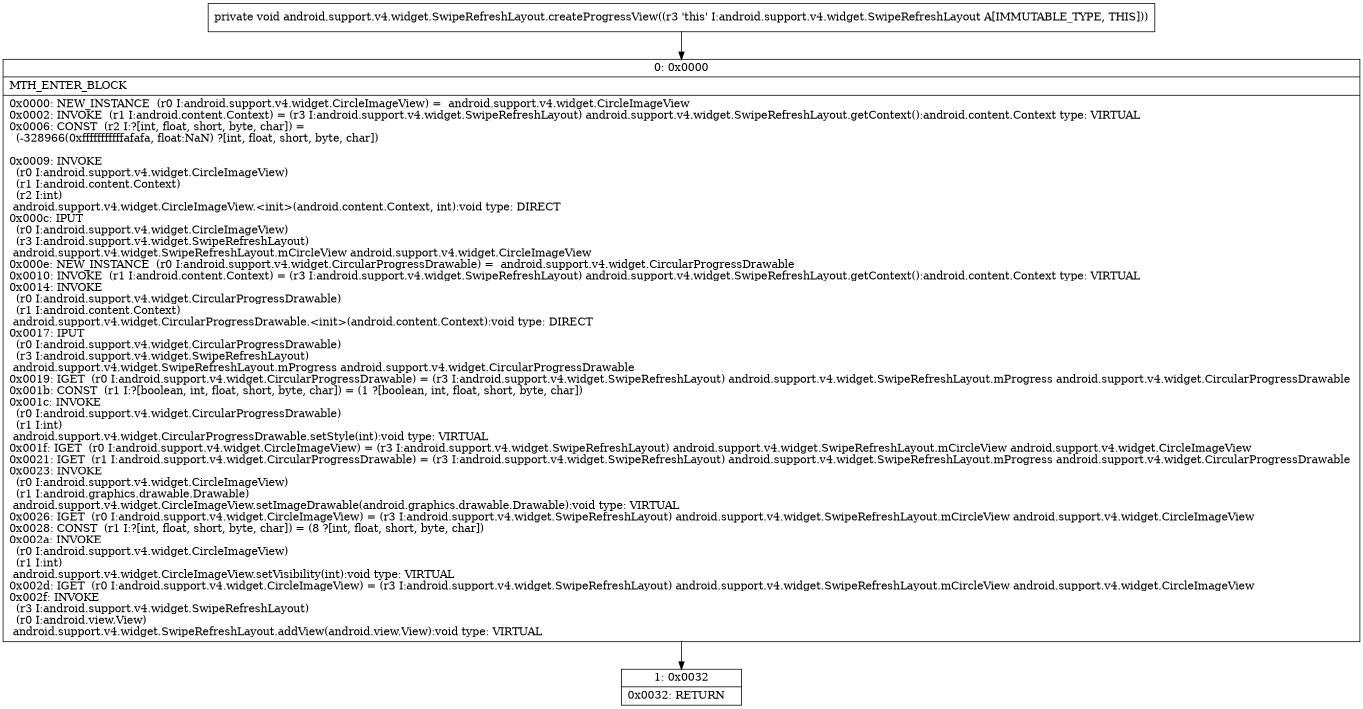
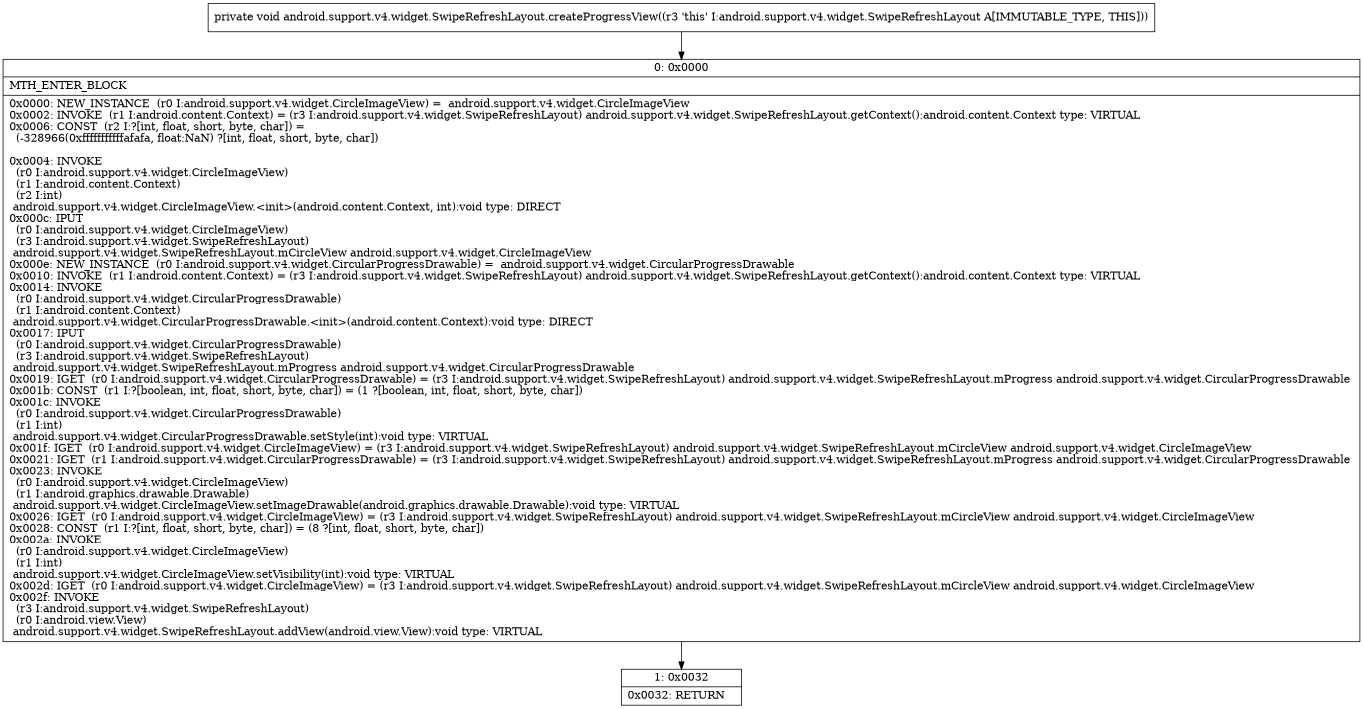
(59, 161) -> (59, 161)
